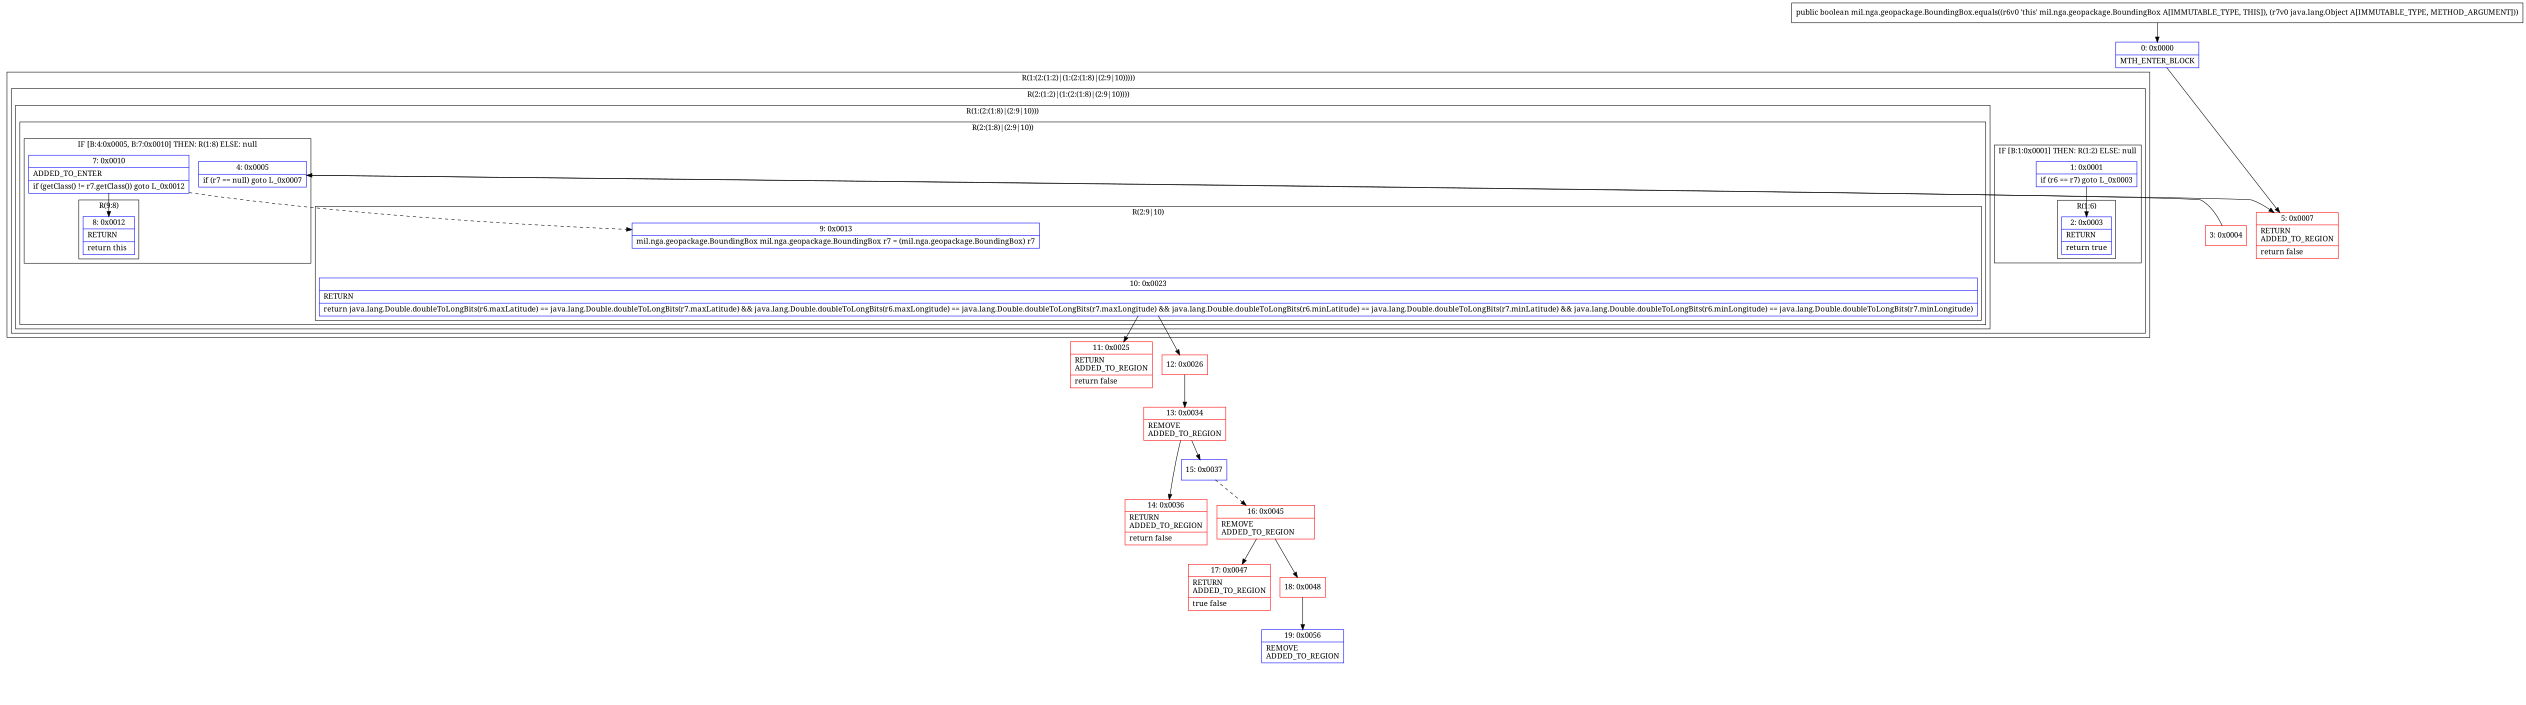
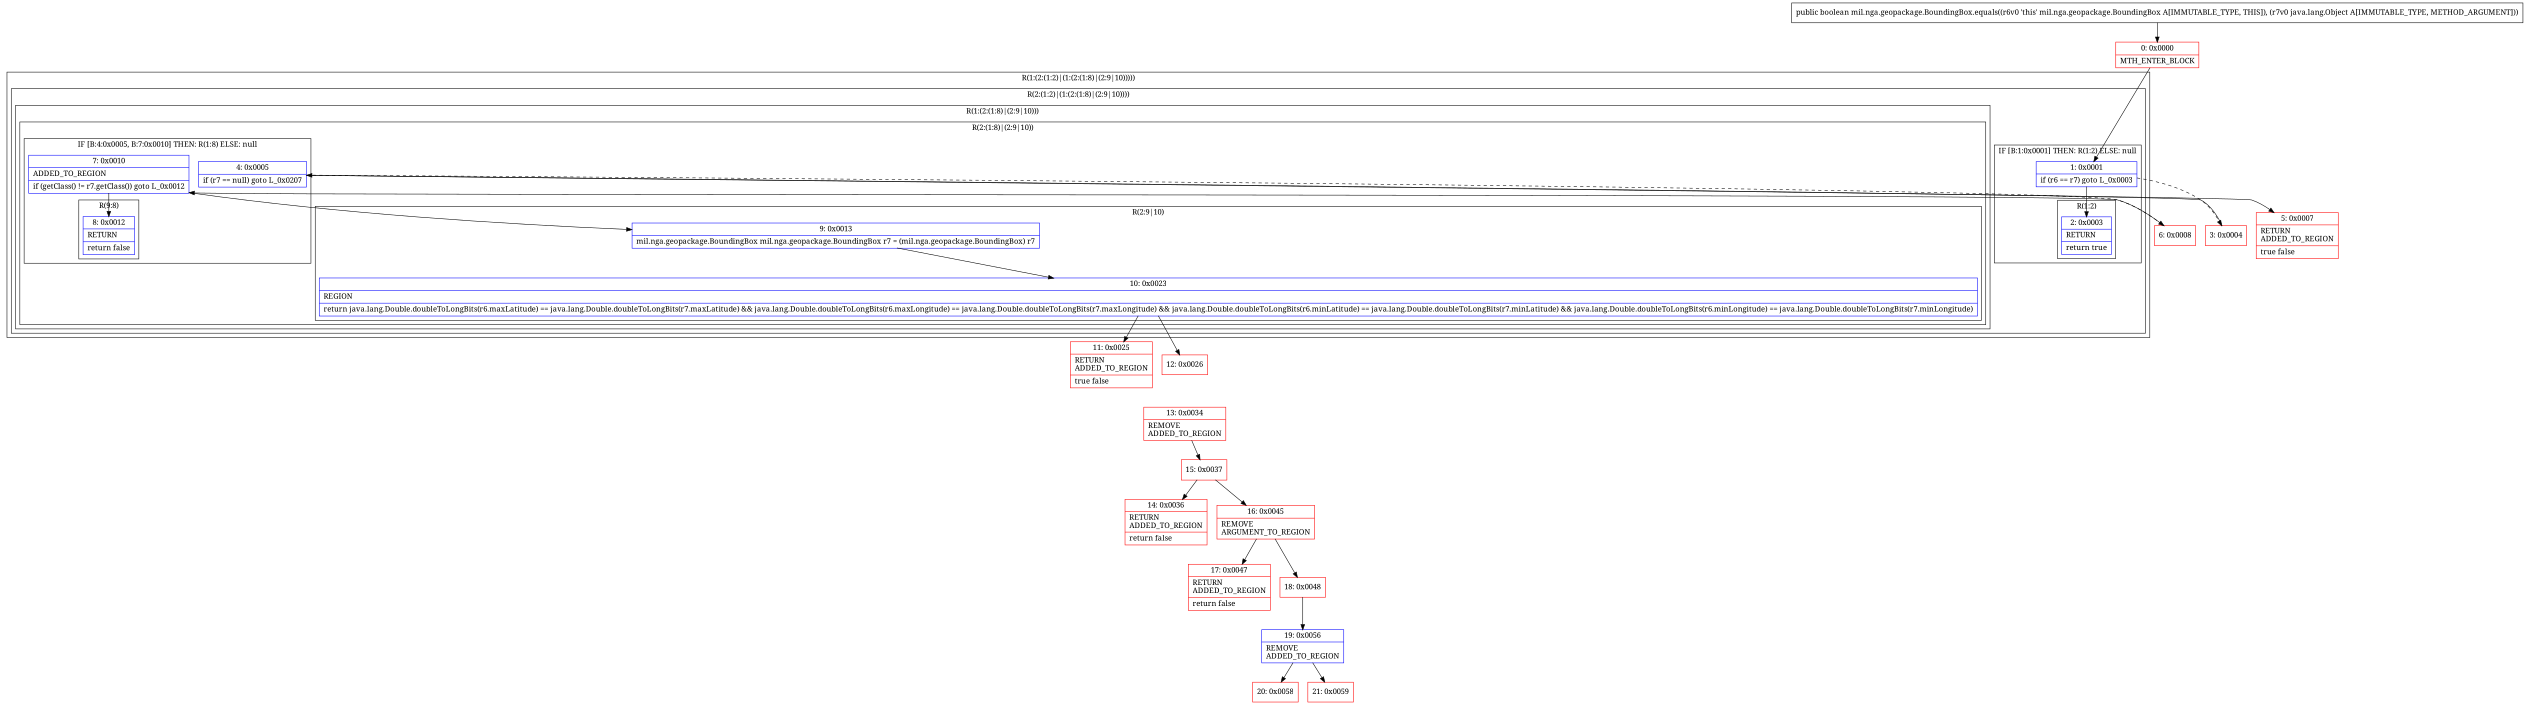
(2157, 55) -> (2157, 55)
(2222, 138) -> (2123, 112)
(68, 174) -> (70, 174)
(253, 180) -> (253, 180)
none -> (2183, 191)
(2087, 206) -> (2087, 206)
(407, 216) -> (407, 216)
none -> (2175, 236)
(107, 248) -> (109, 248)
(2282, 252) -> (2278, 252)
none -> (973, 263)
(339, 296) -> (338, 296)
(1096, 381) -> (1092, 381)
(1185, 388) -> none
(1175, 467) -> (1191, 487)
(1204, 470) -> (1204, 470)
(1229, 491) -> (1229, 491)
(1258, 532) -> (1266, 532)
(1210, 604) -> (1214, 604)
none -> (1275, 692)
none -> (1331, 692)
